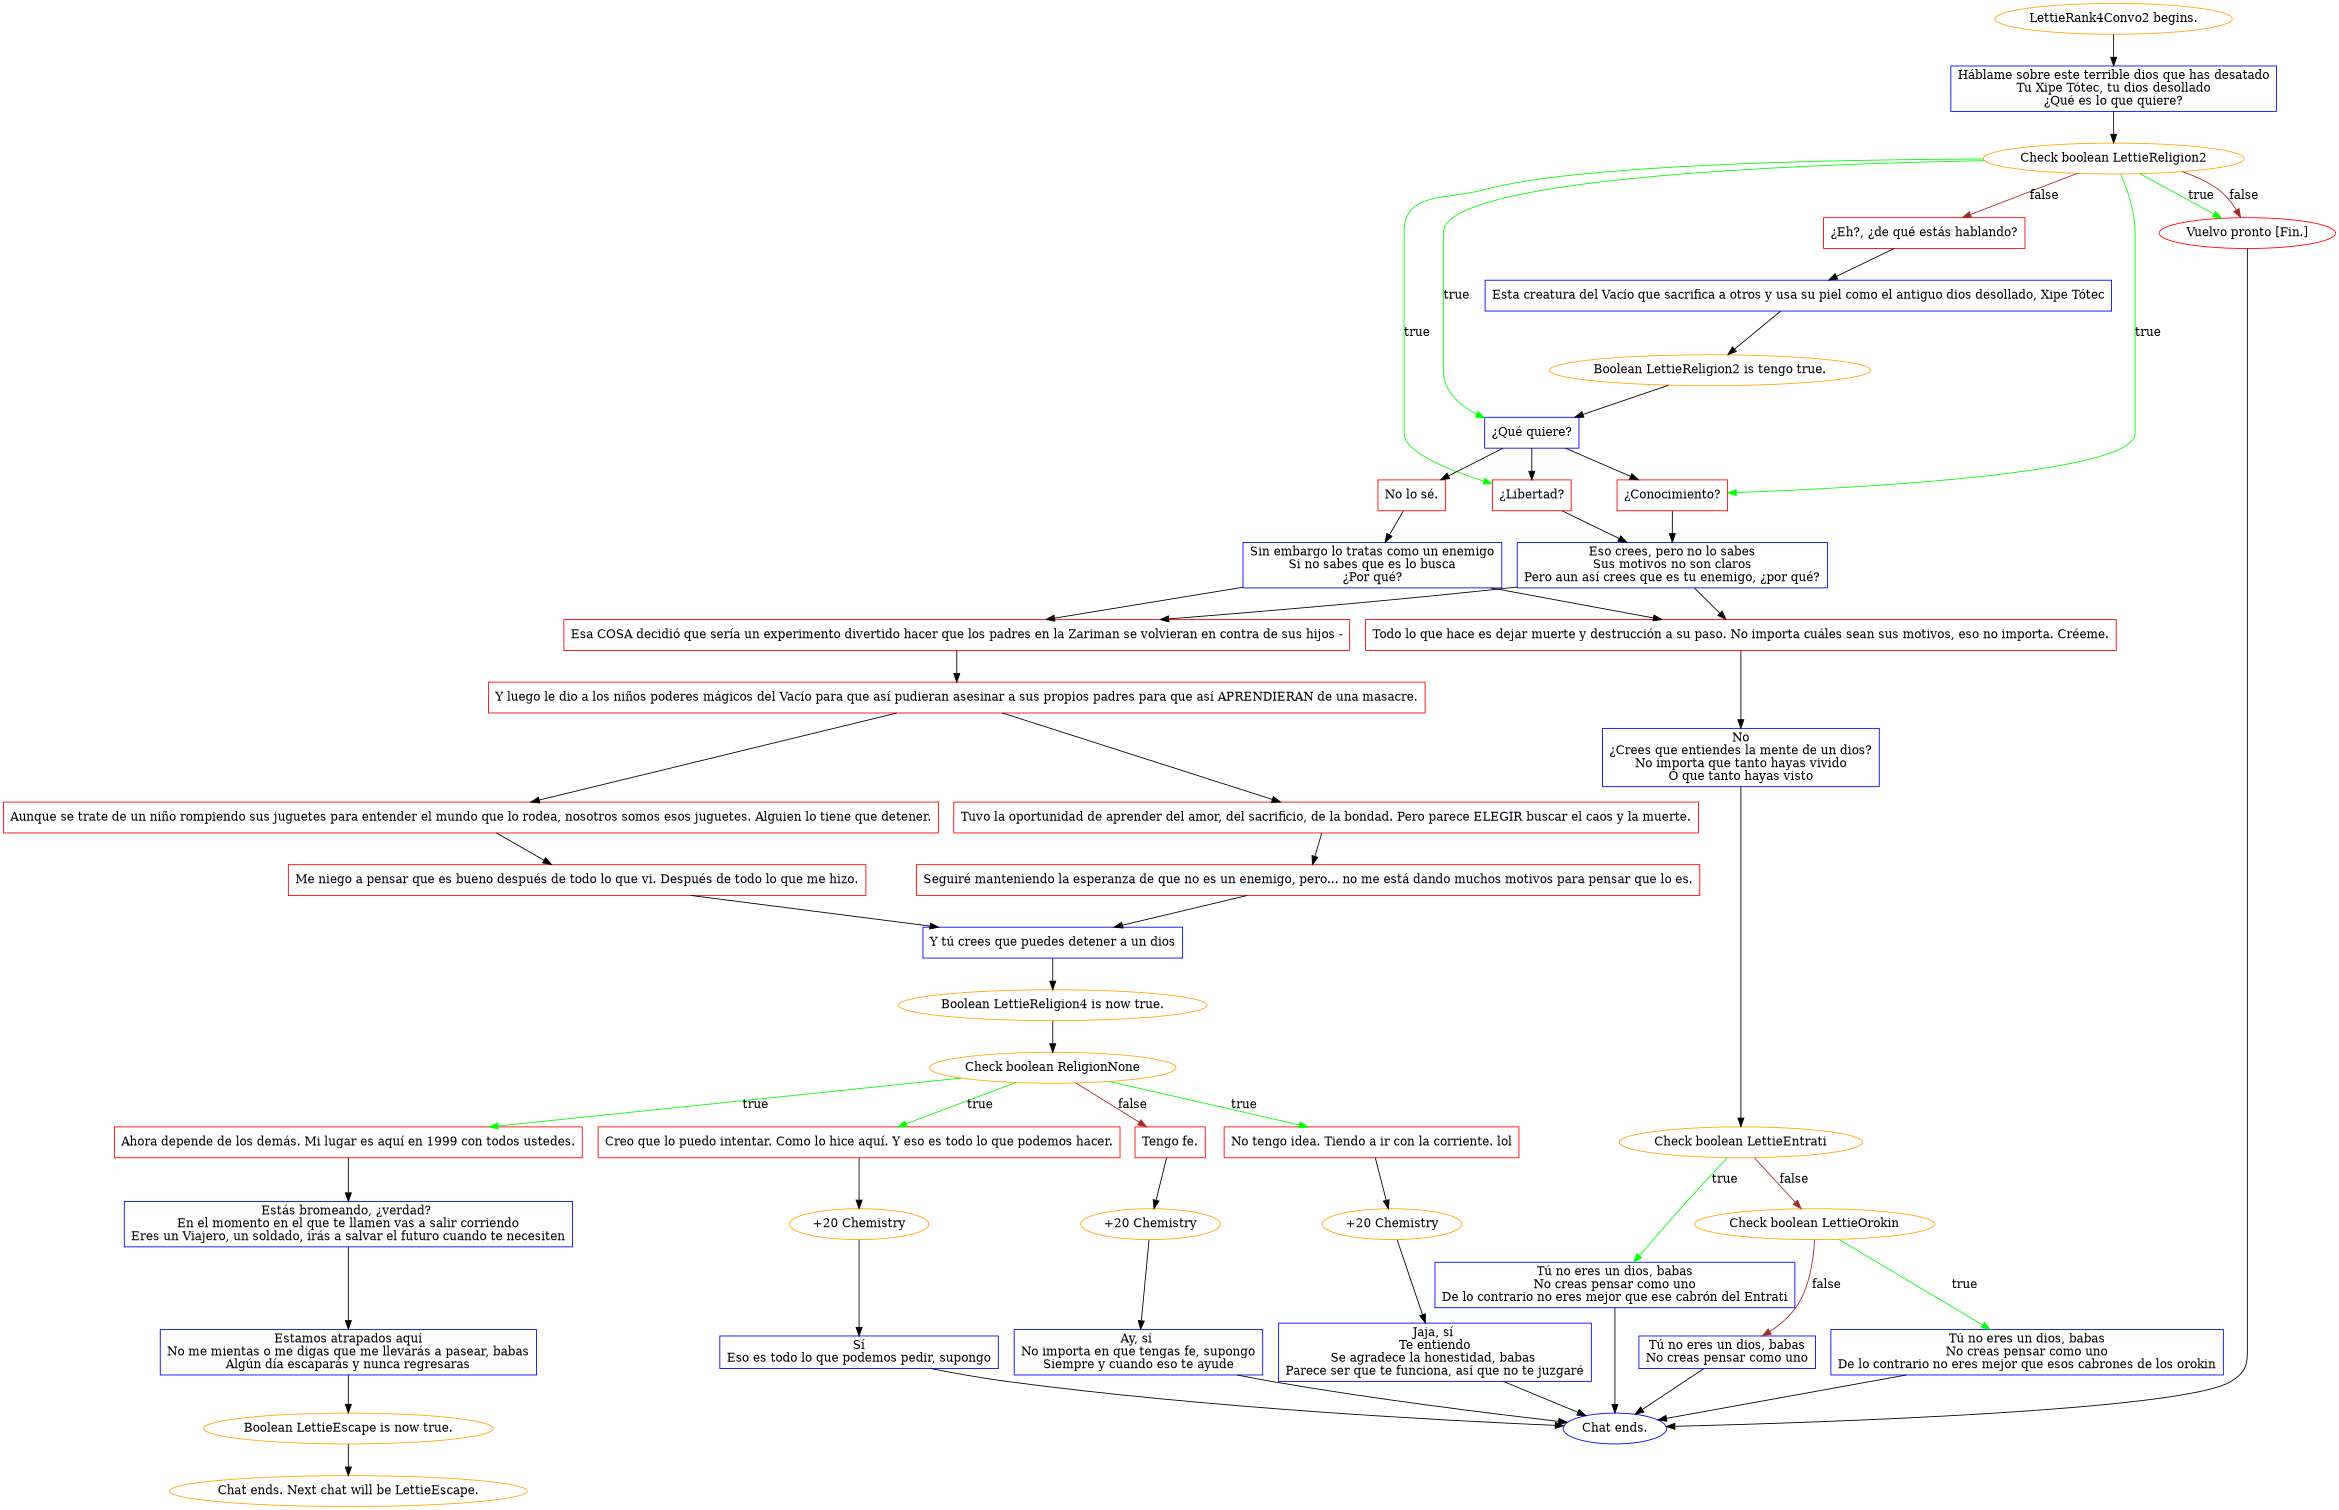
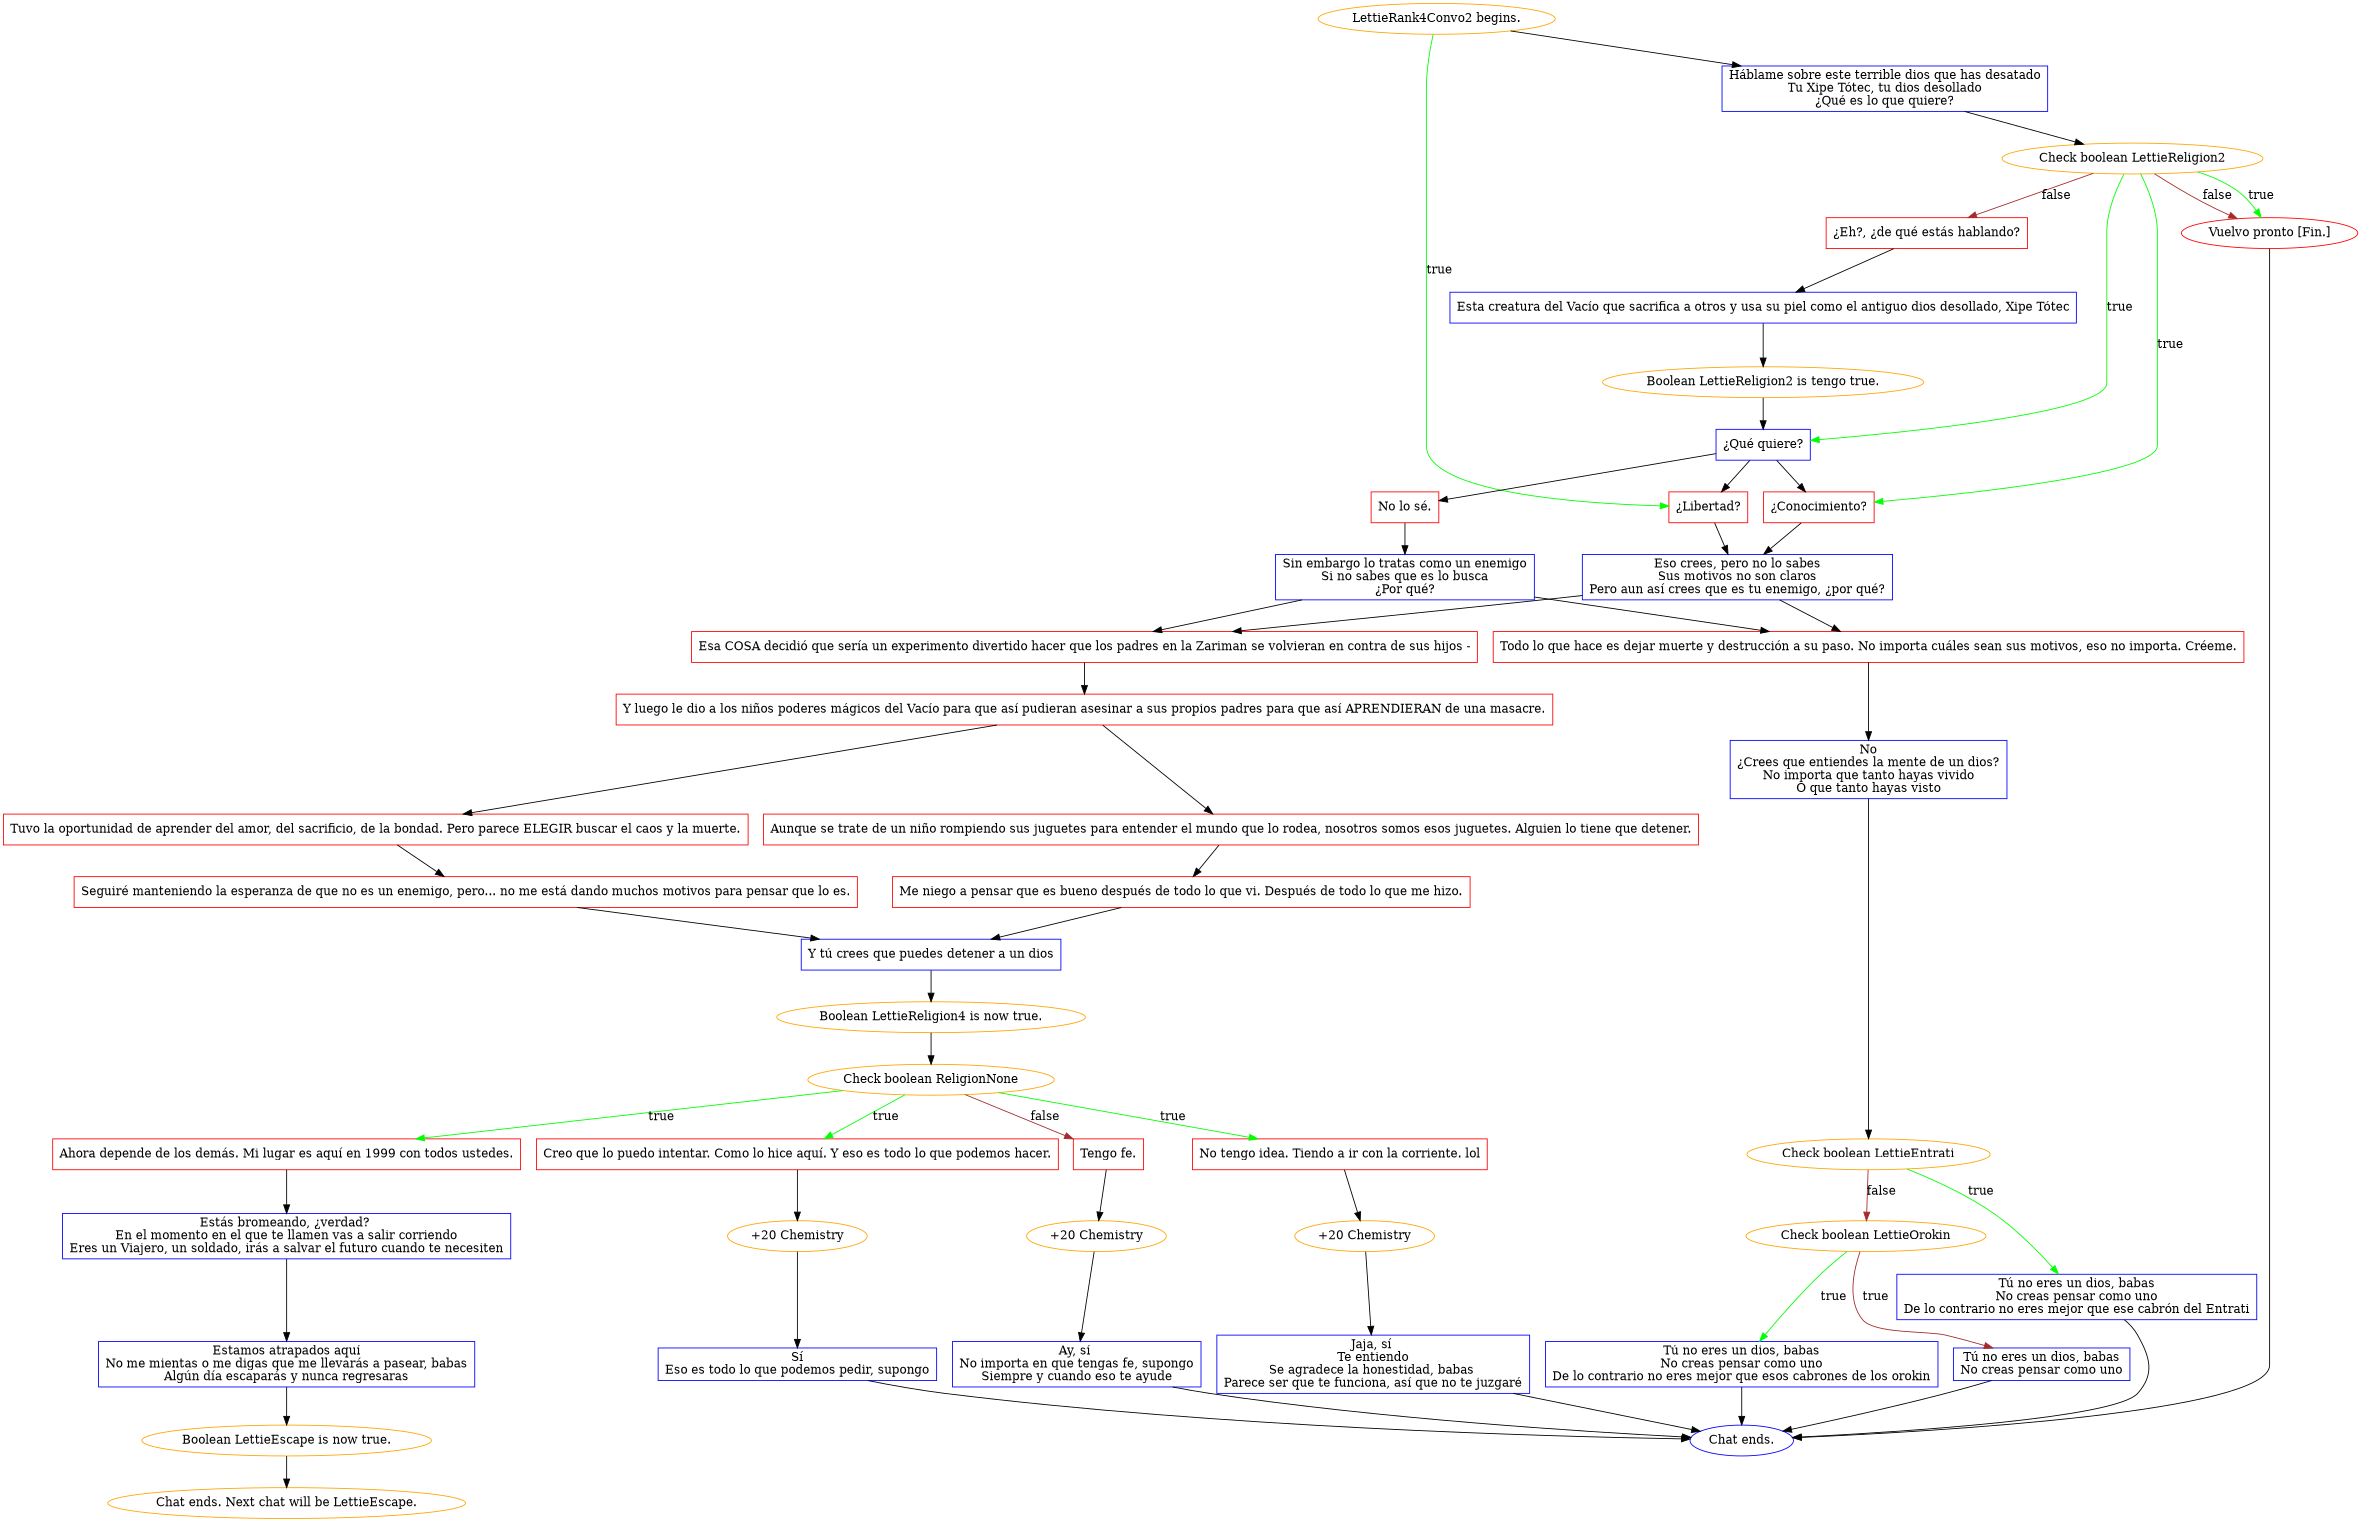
(1534, 180) -> (1426, 366)
(1827, 1285) -> (1876, 1297)
